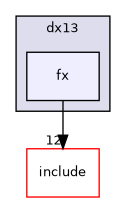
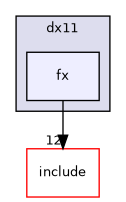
(63, 29) -> (63, 29)
